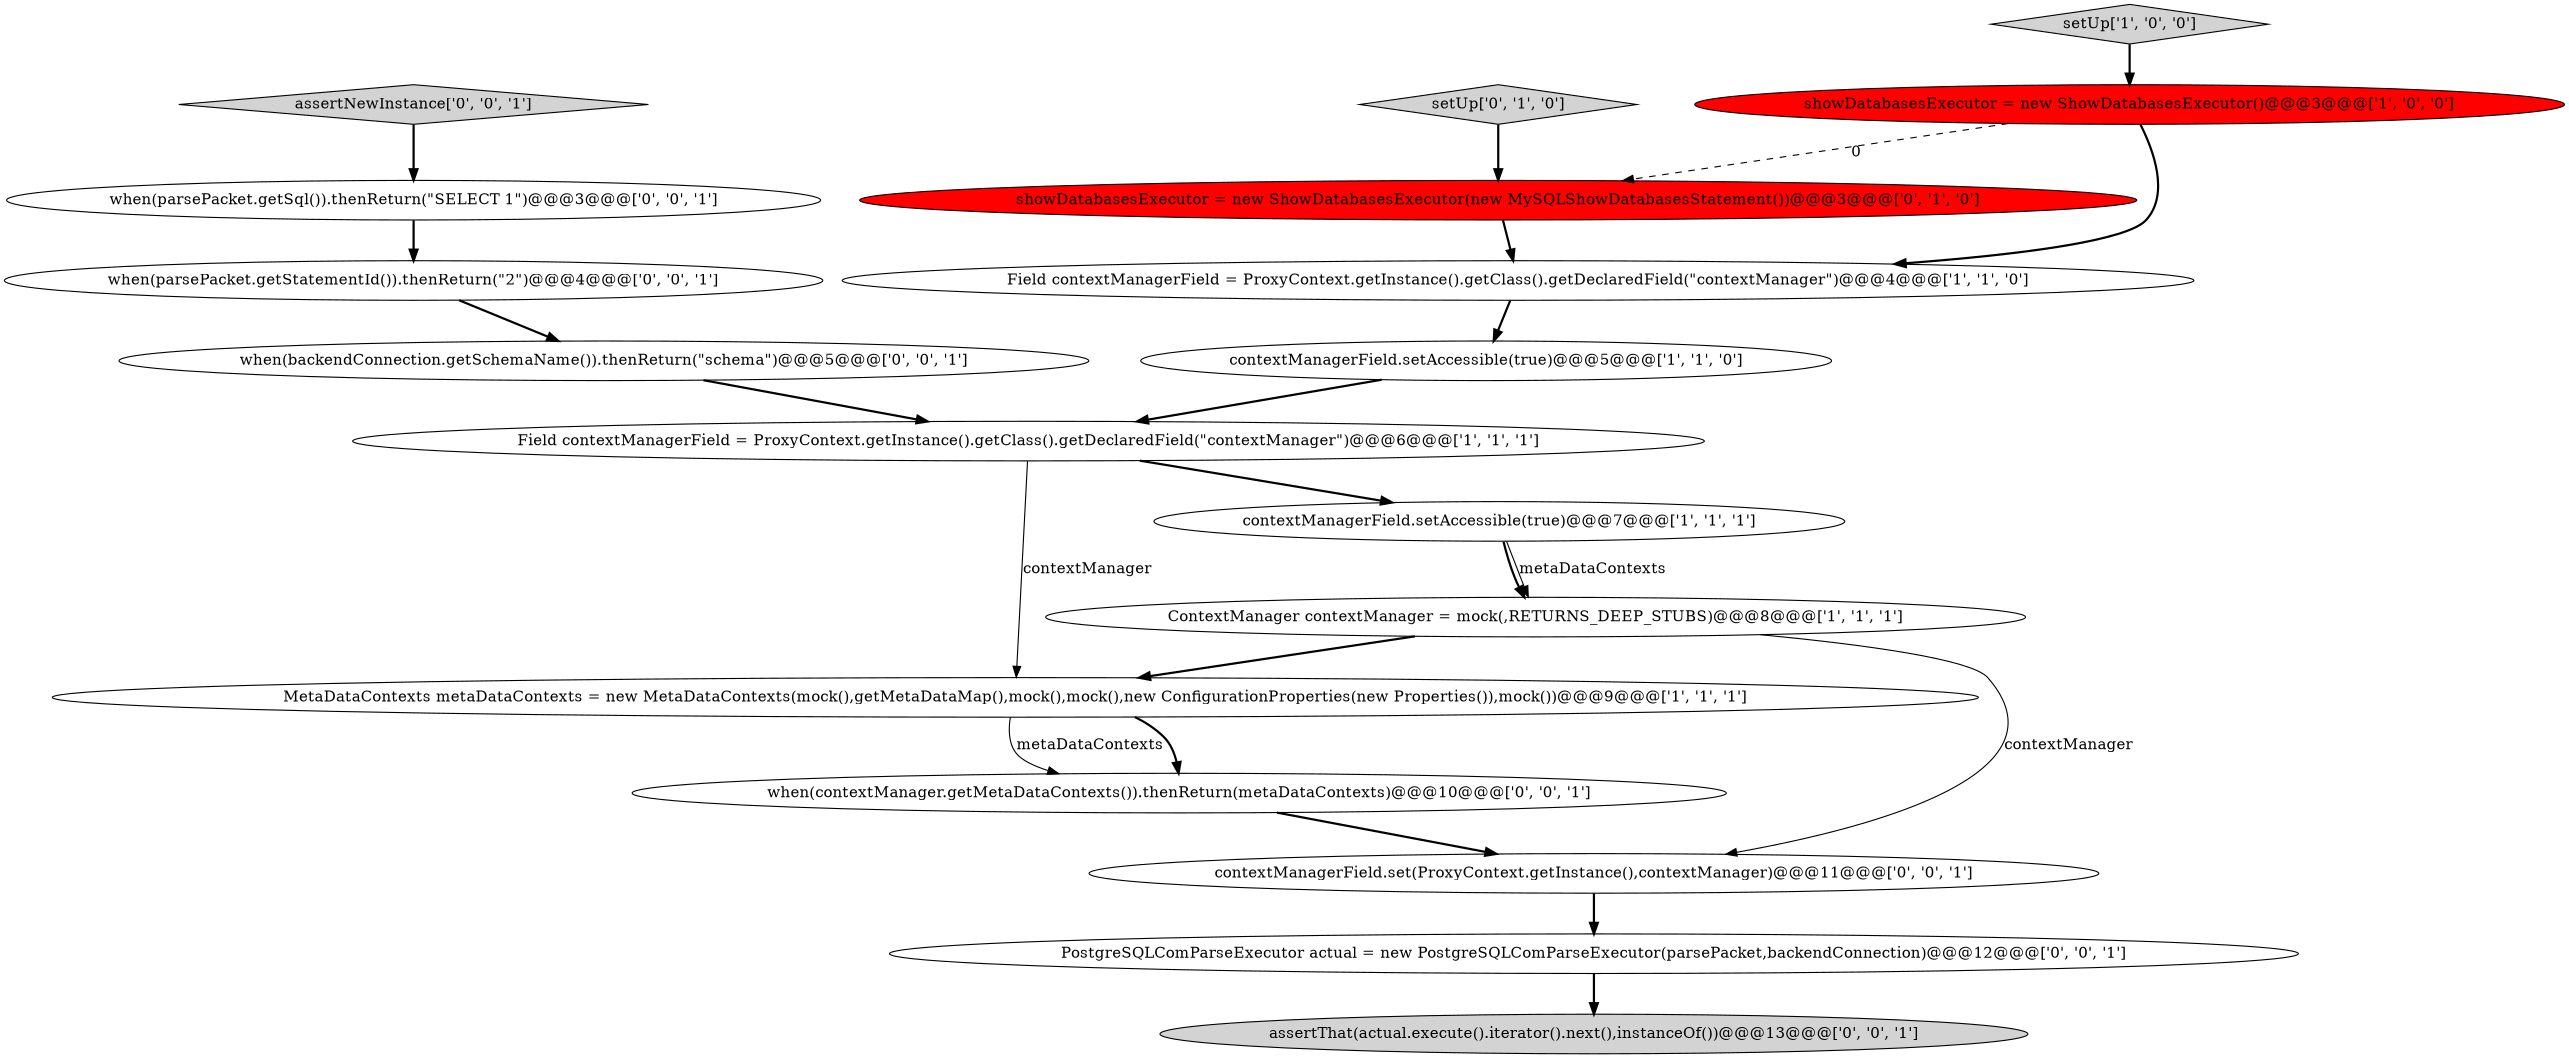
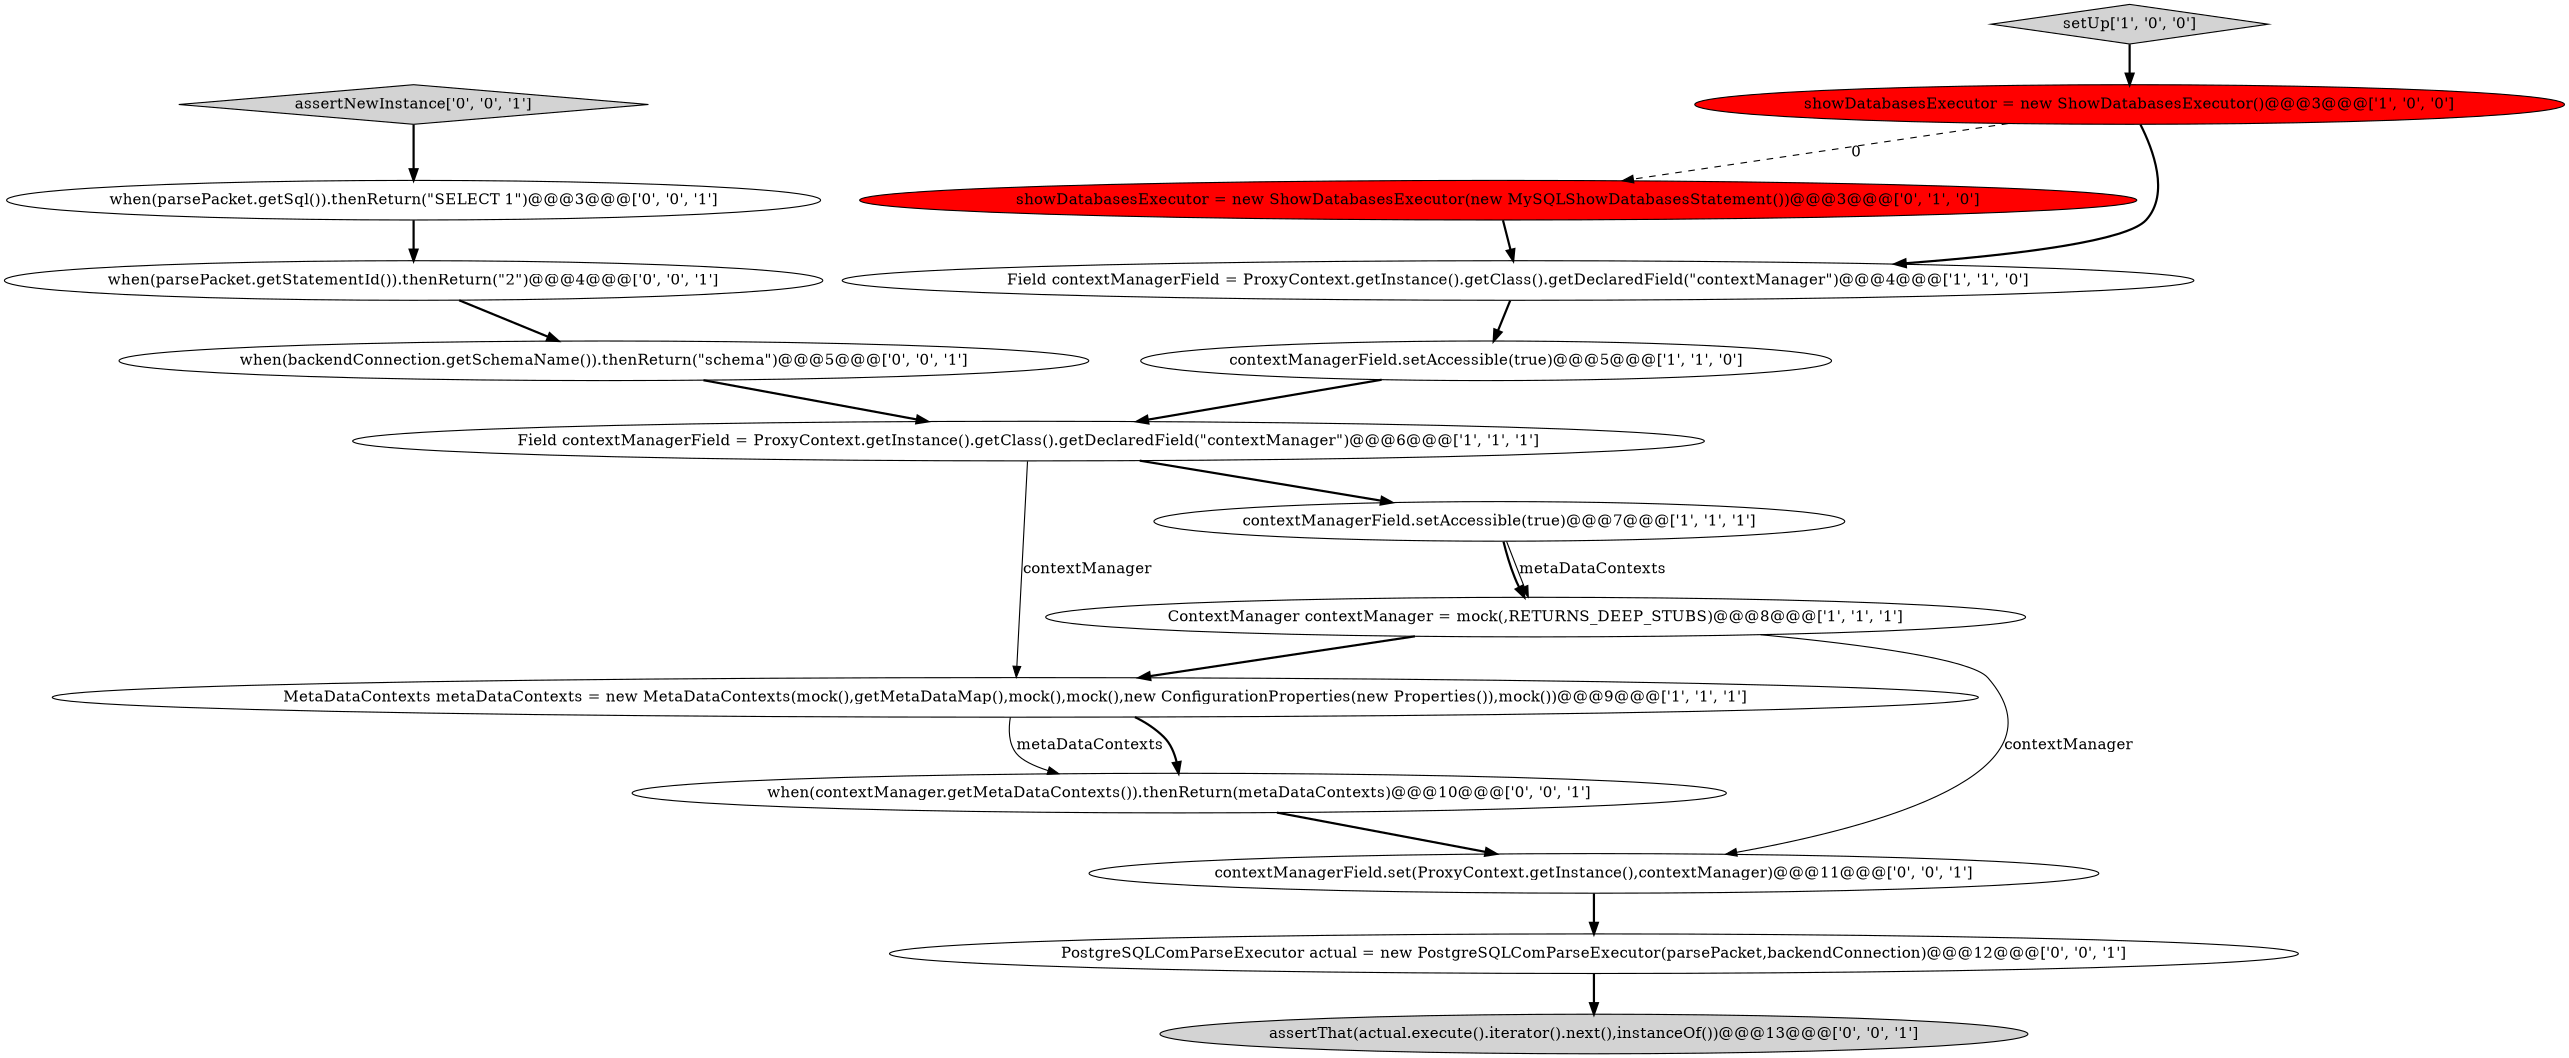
(1498, 105) -> none
